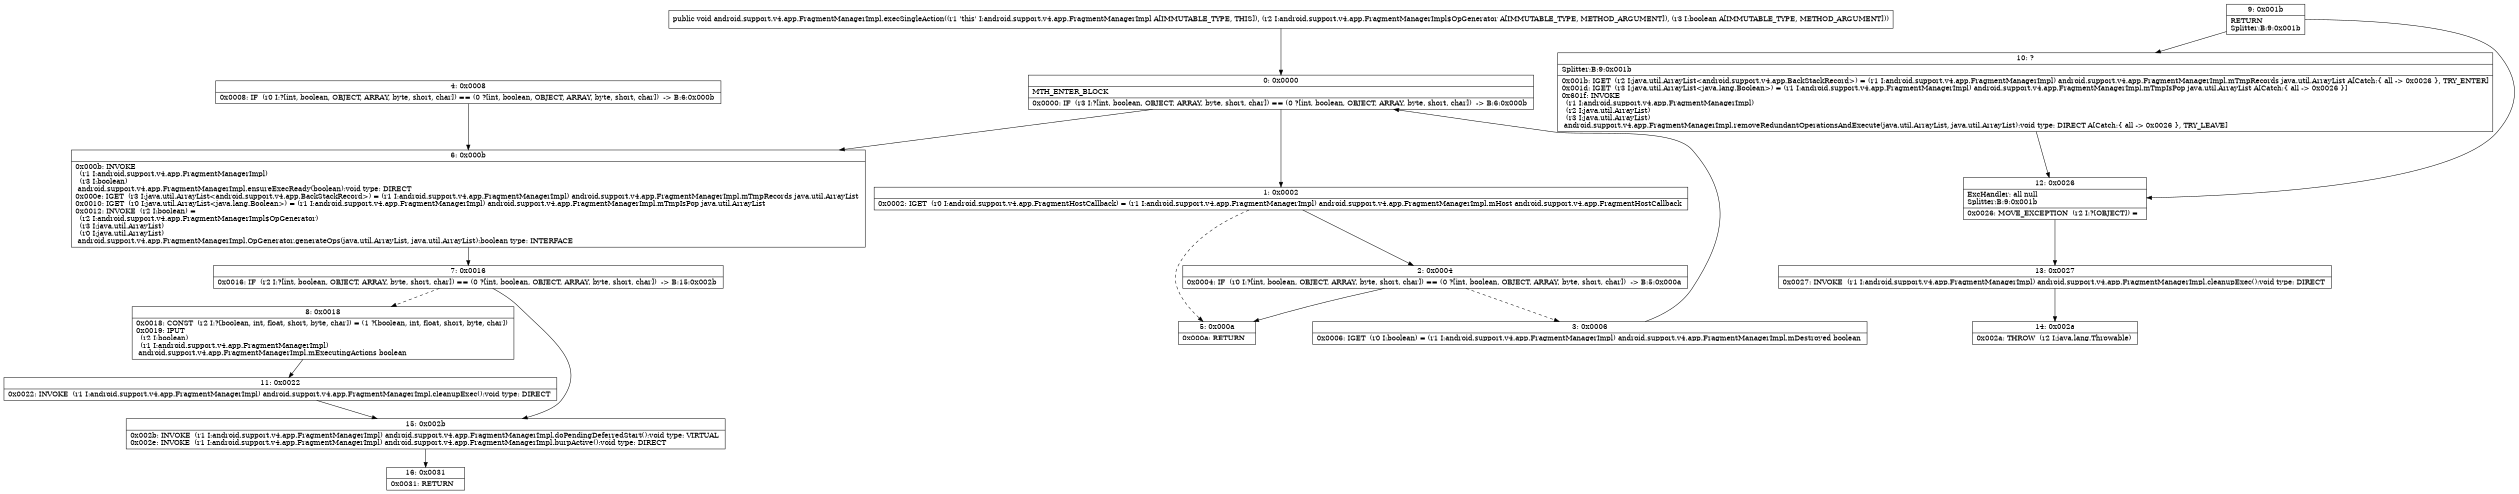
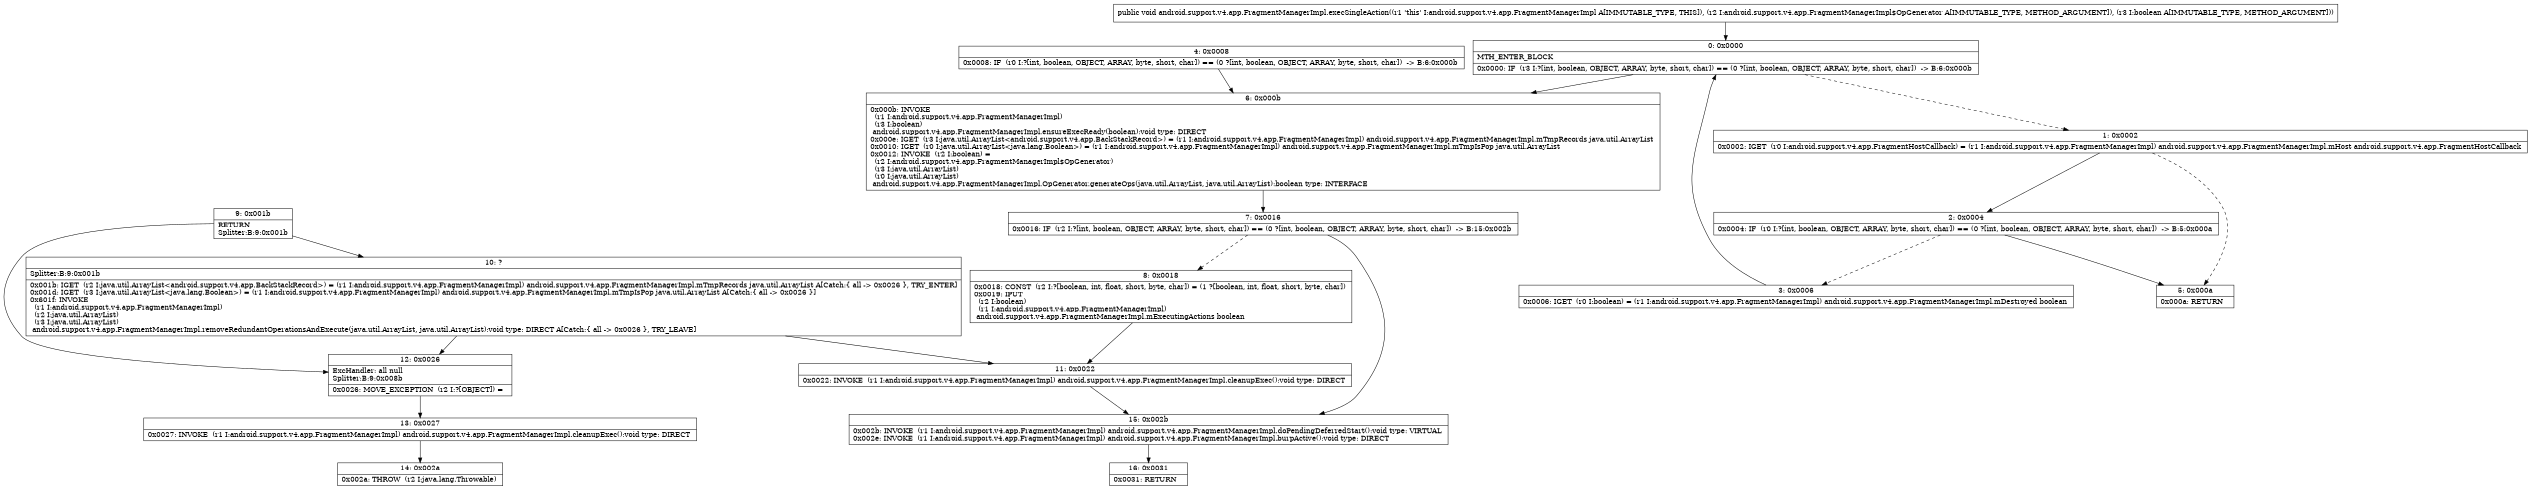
(1281, 146) -> (1934, 102)
(2002, 202) -> (368, 379)
none -> (887, 349)
